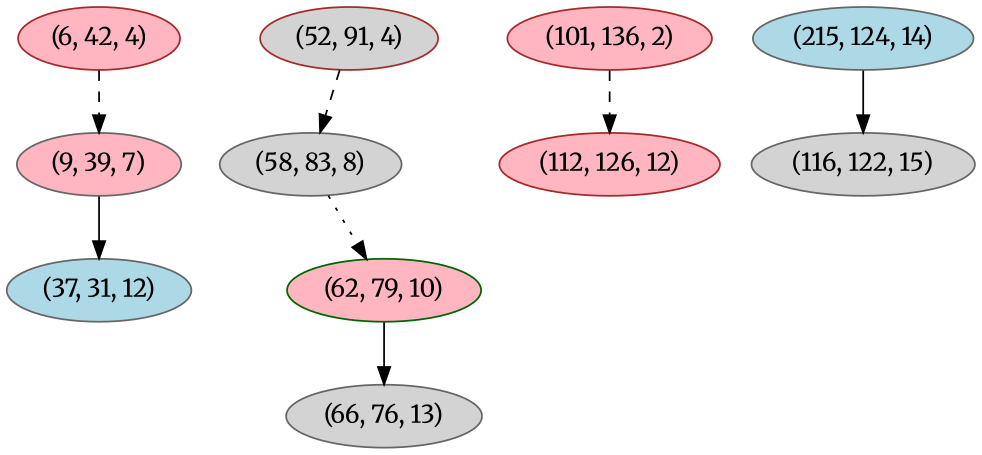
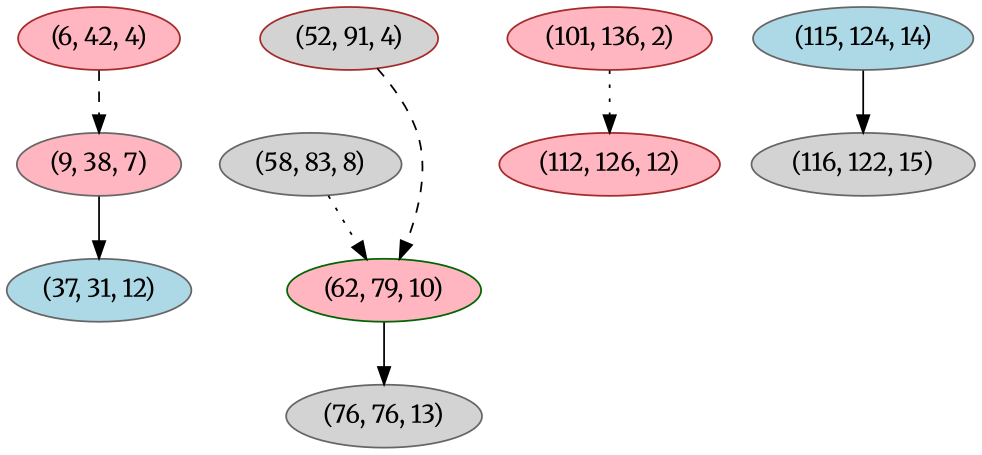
(863, 38) -> (863, 38)
(333, 93) -> (421, 150)
(610, 93) -> (610, 93)
(99, 164) -> (99, 164)
(384, 416) -> (384, 416)
